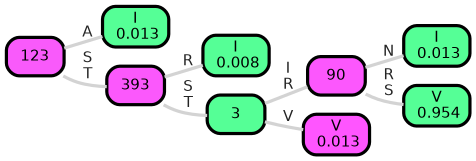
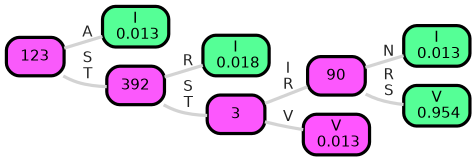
(236, 56) -> (236, 56)
(136, 85) -> (136, 85)
(236, 114) -> (236, 114)
